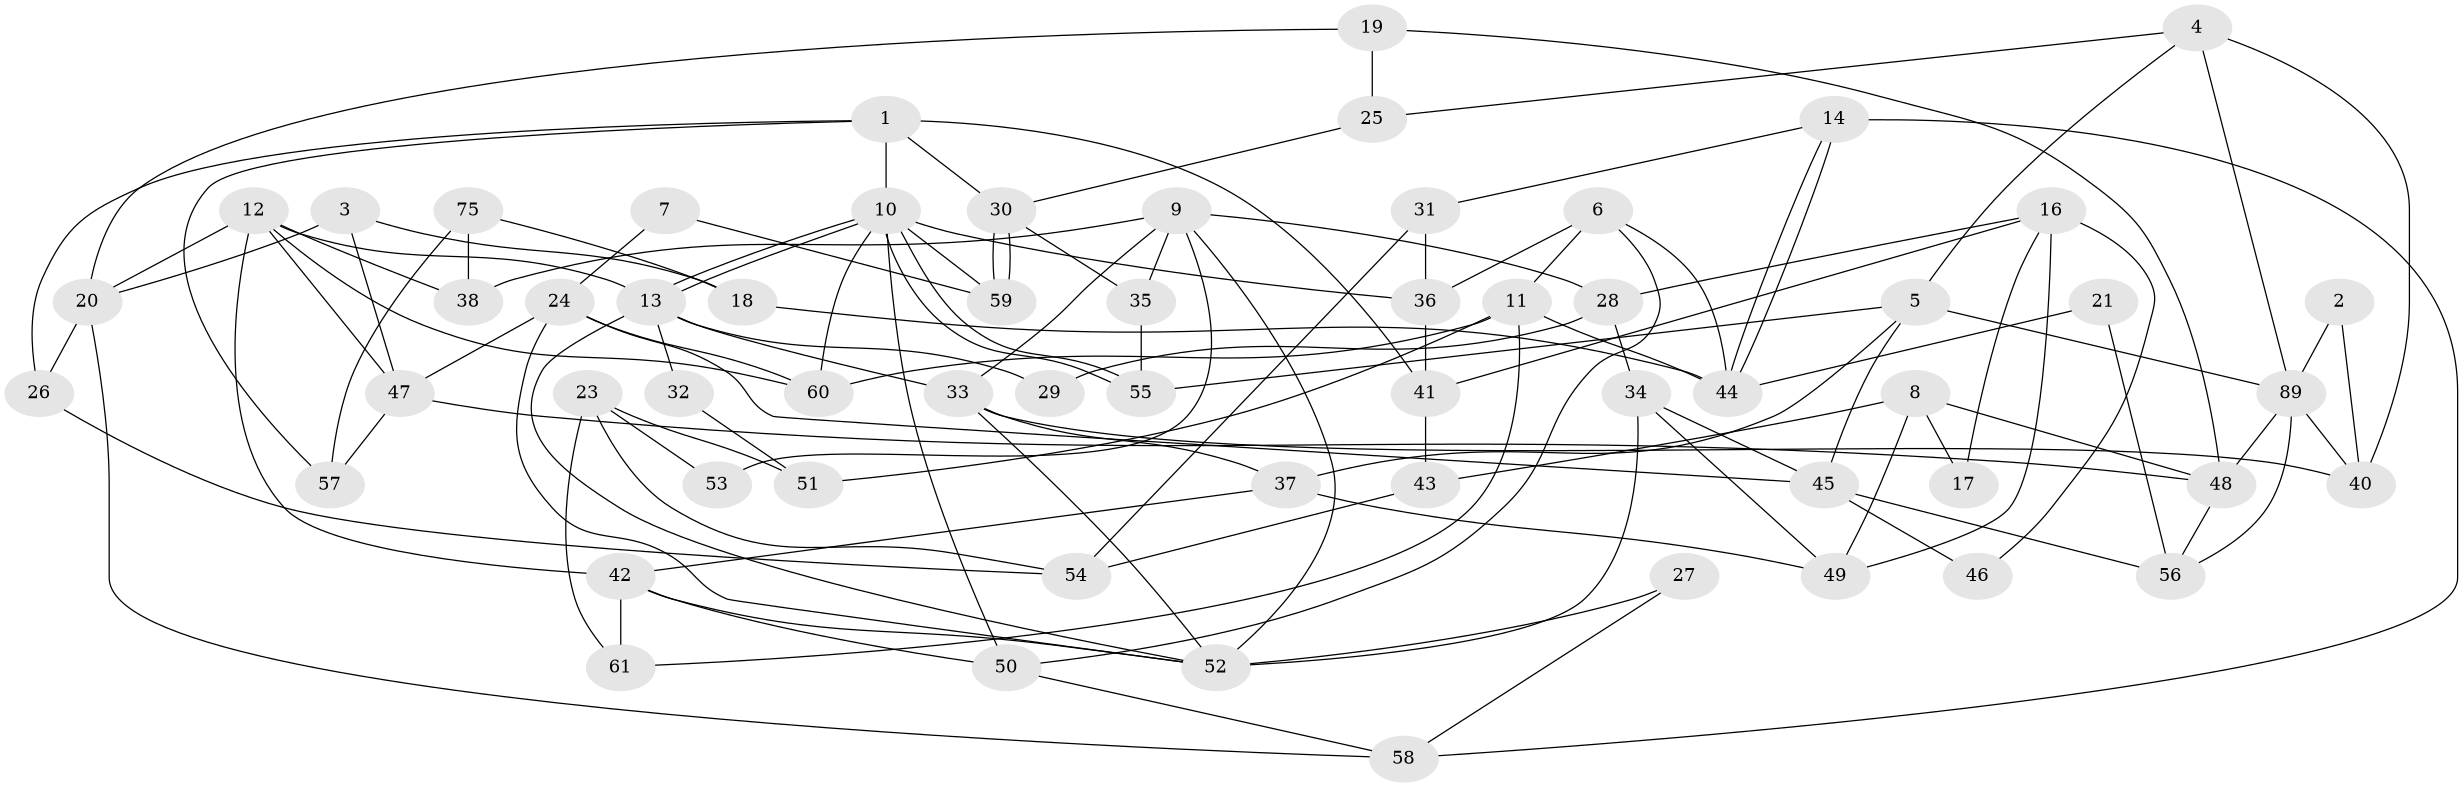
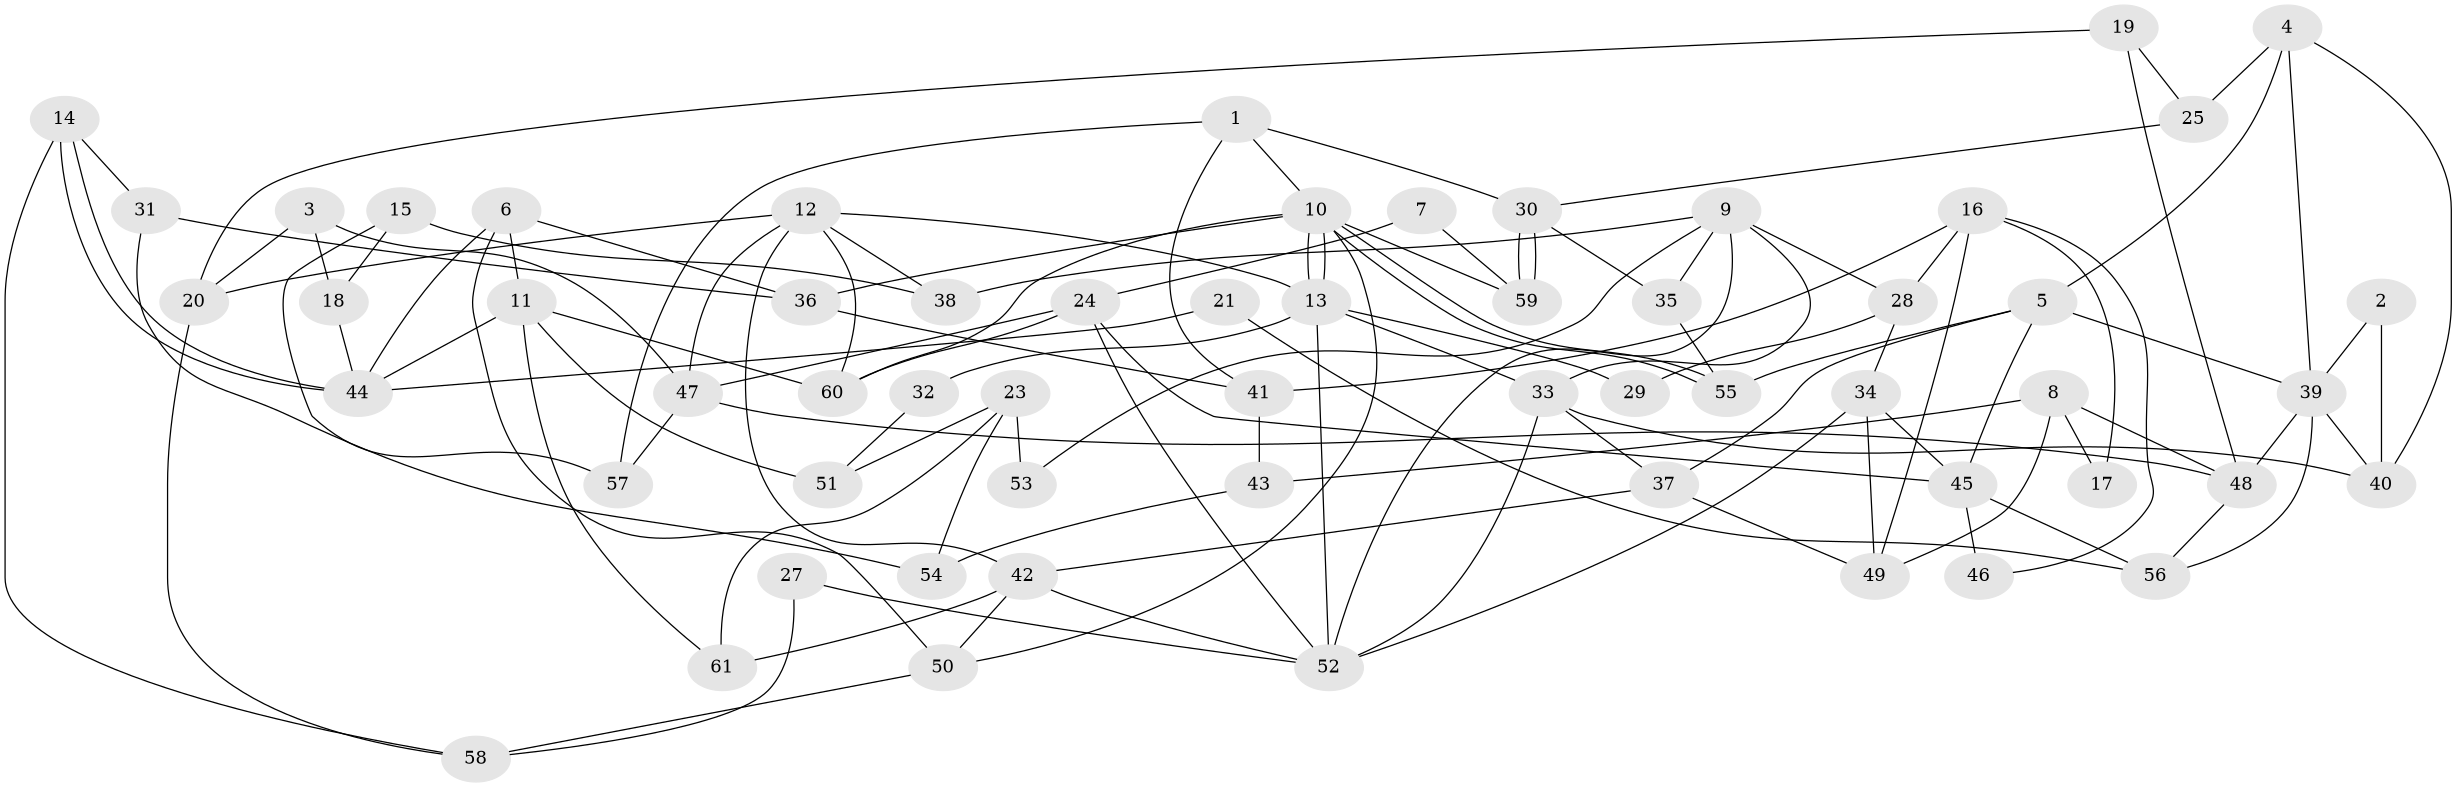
(468, 211) -> (401, 211)
(39, 394) -> none
(2291, 394) -> (2312, 394)
